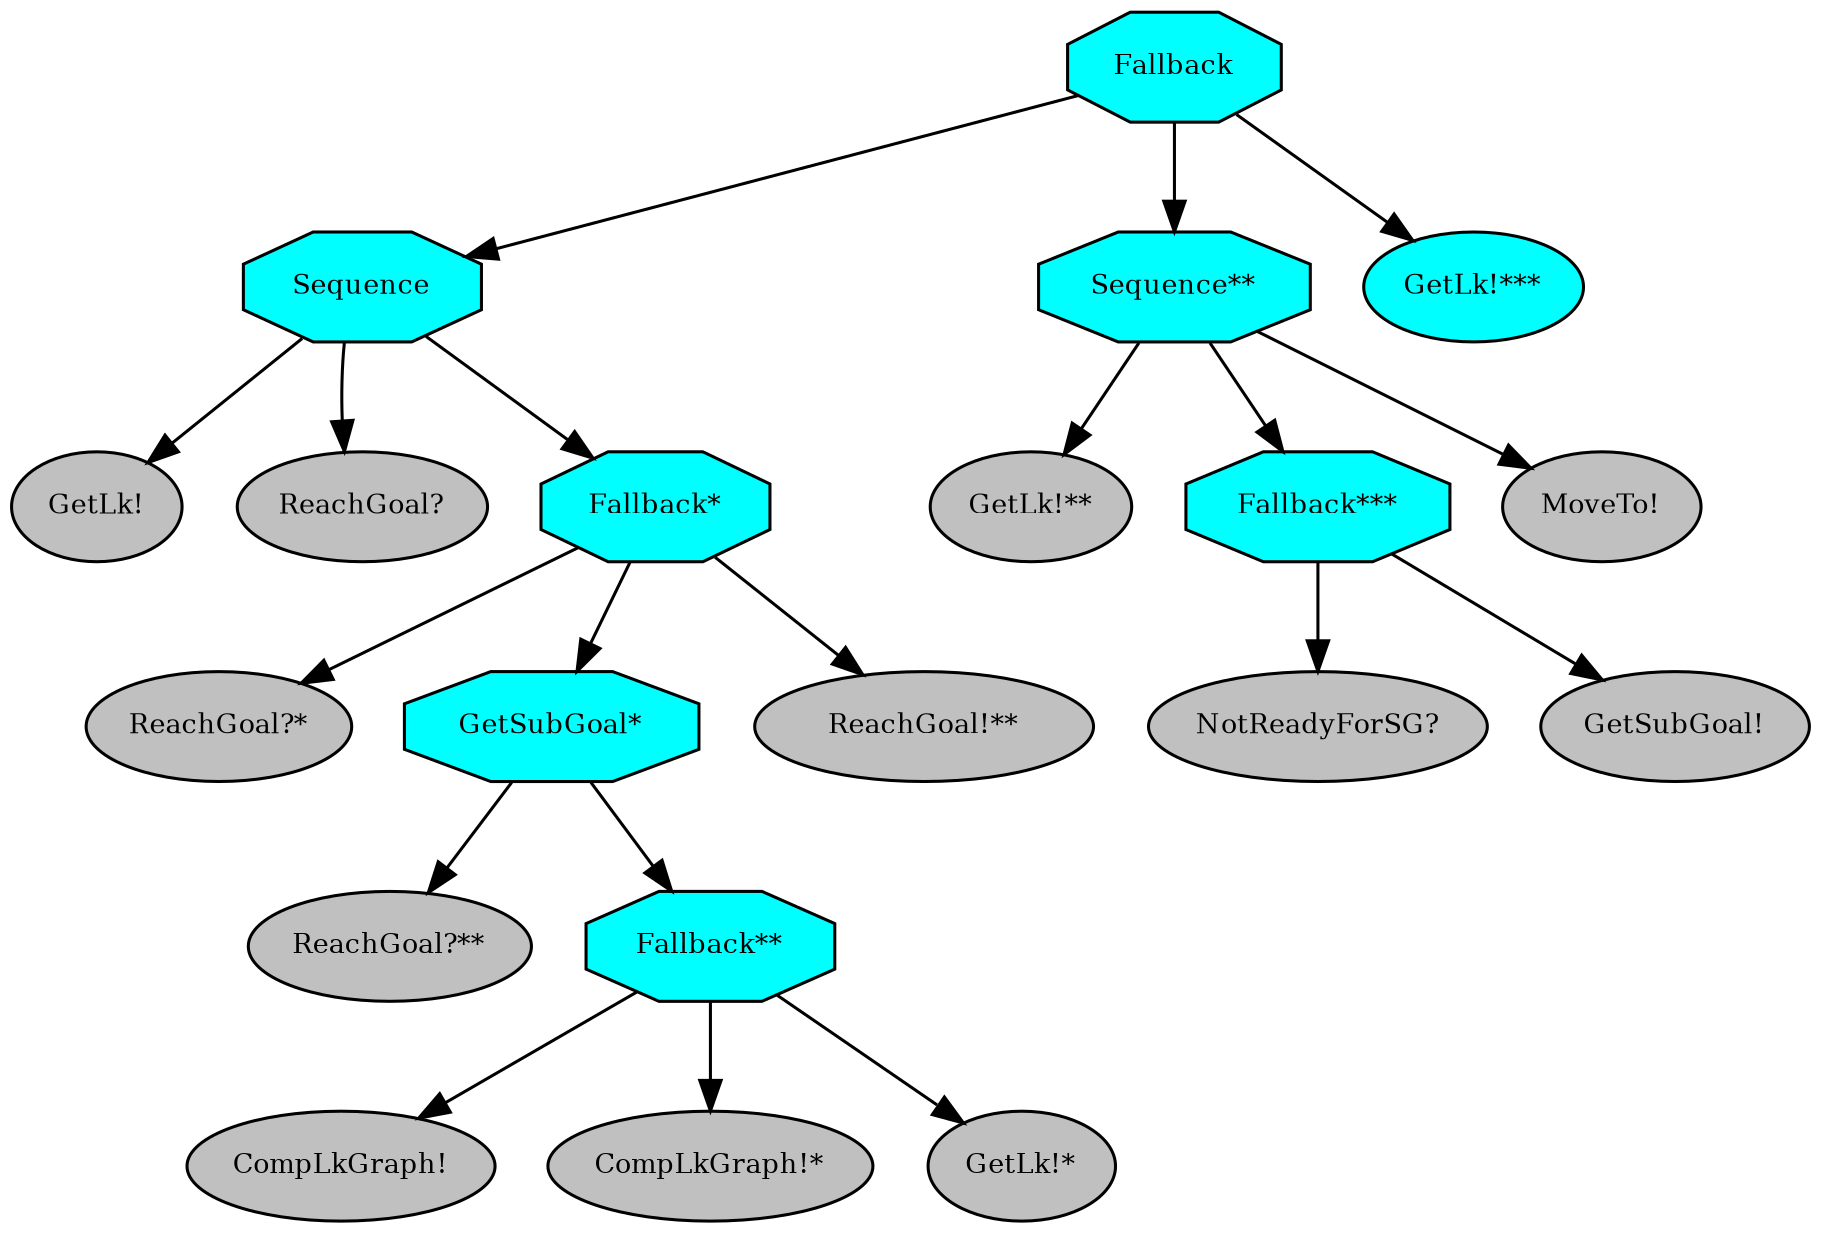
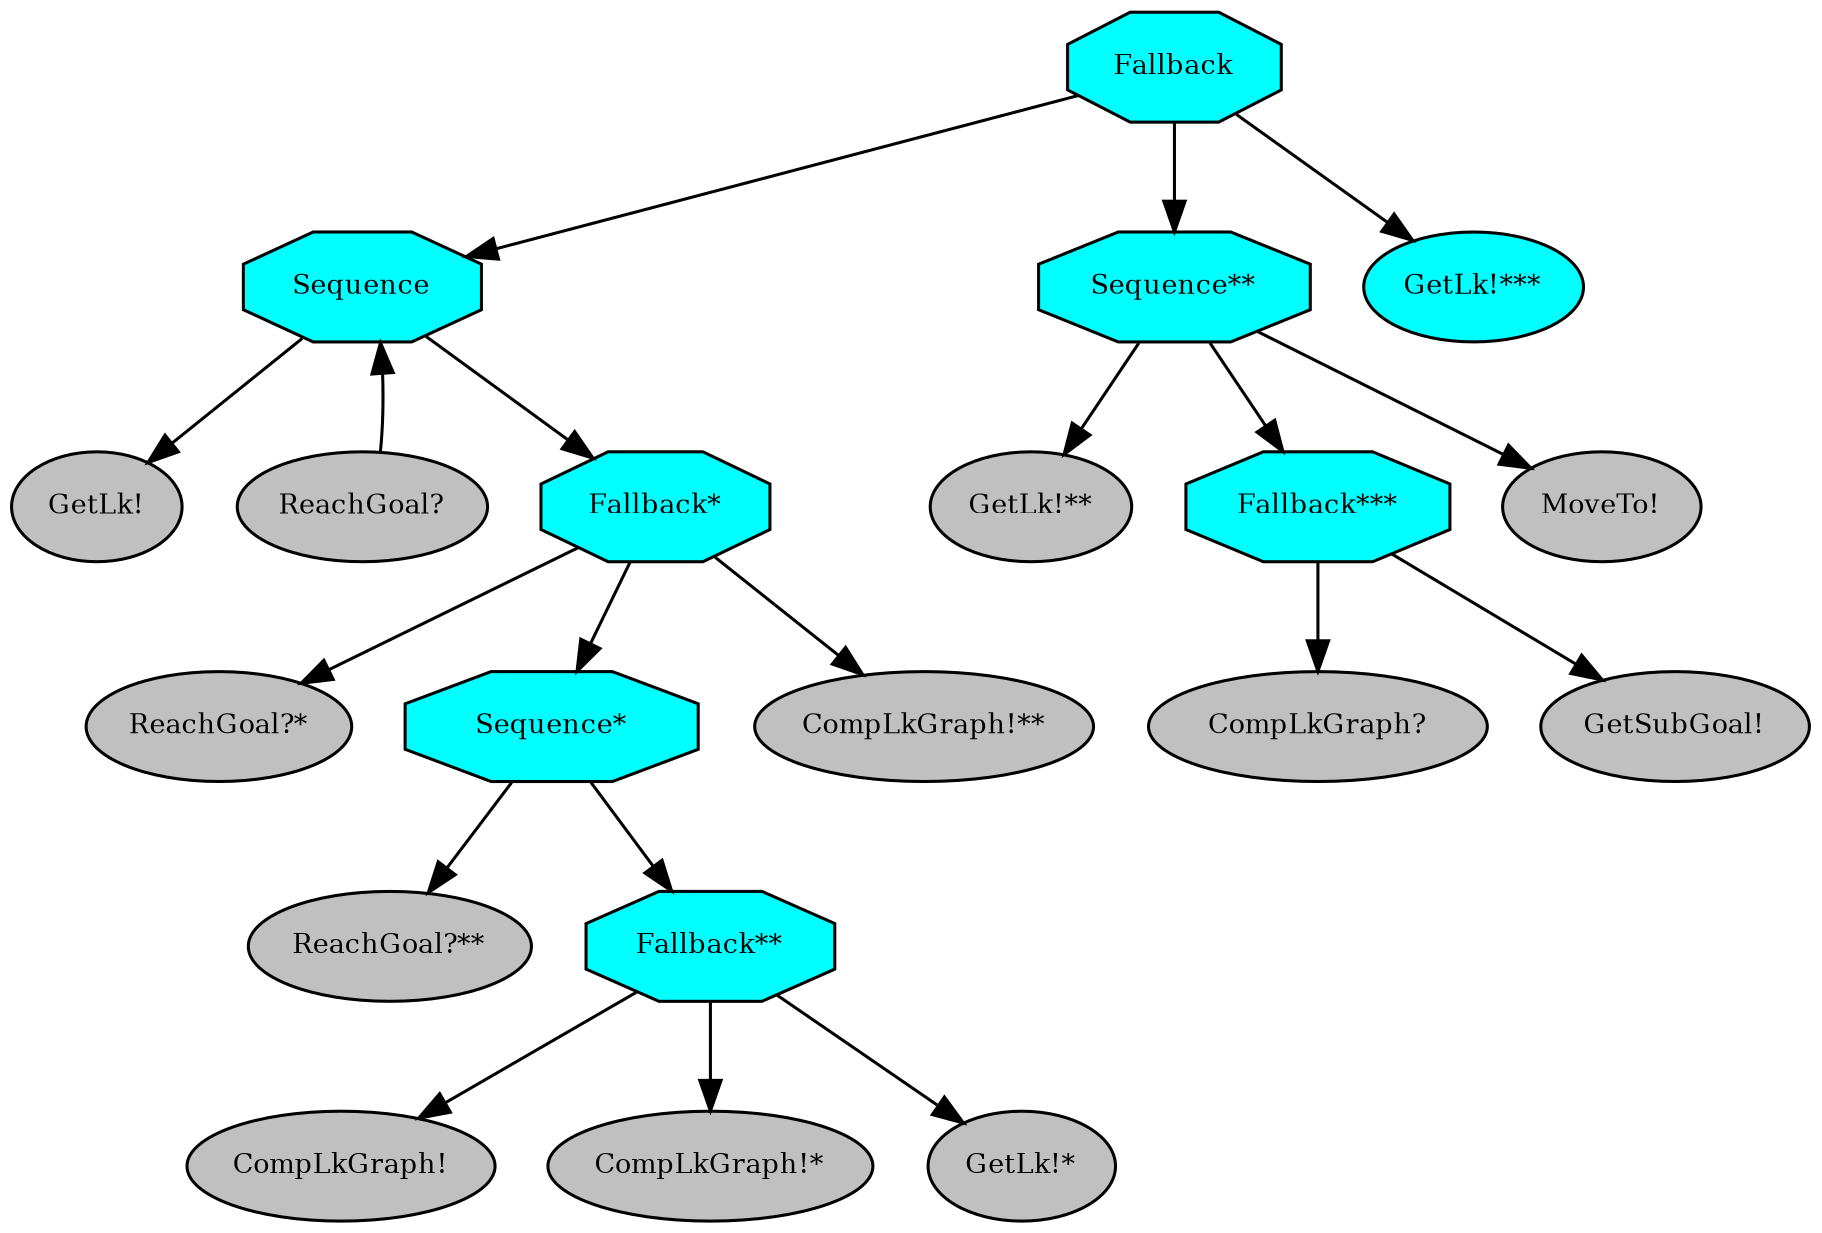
(342, 382) -> (383, 413)
(552, 727) -> (552, 727)
(924, 727) -> (924, 727)
(1318, 727) -> (1318, 727)
